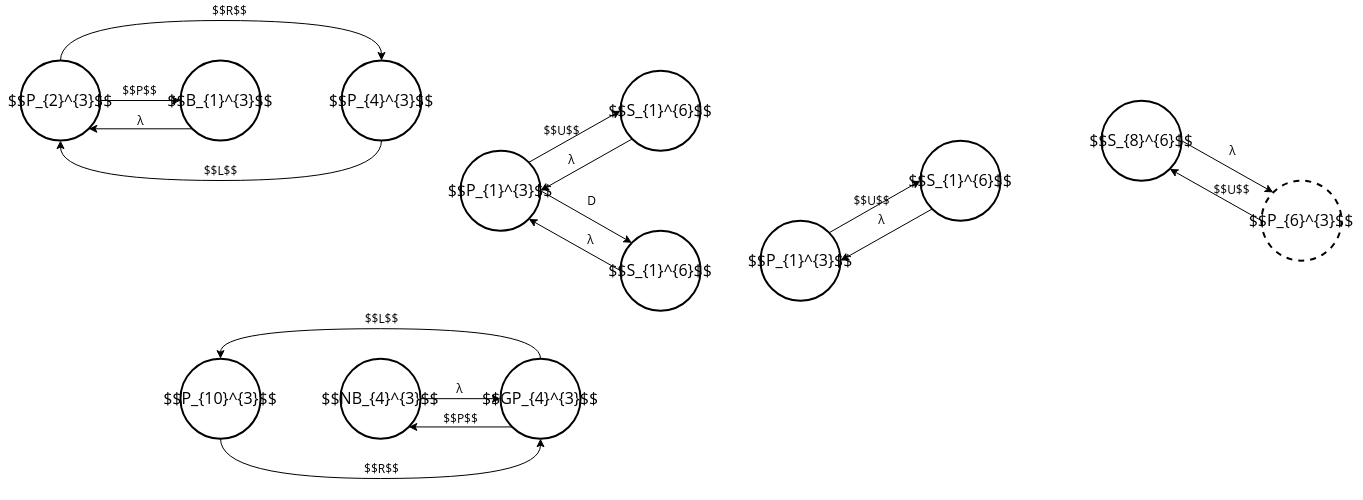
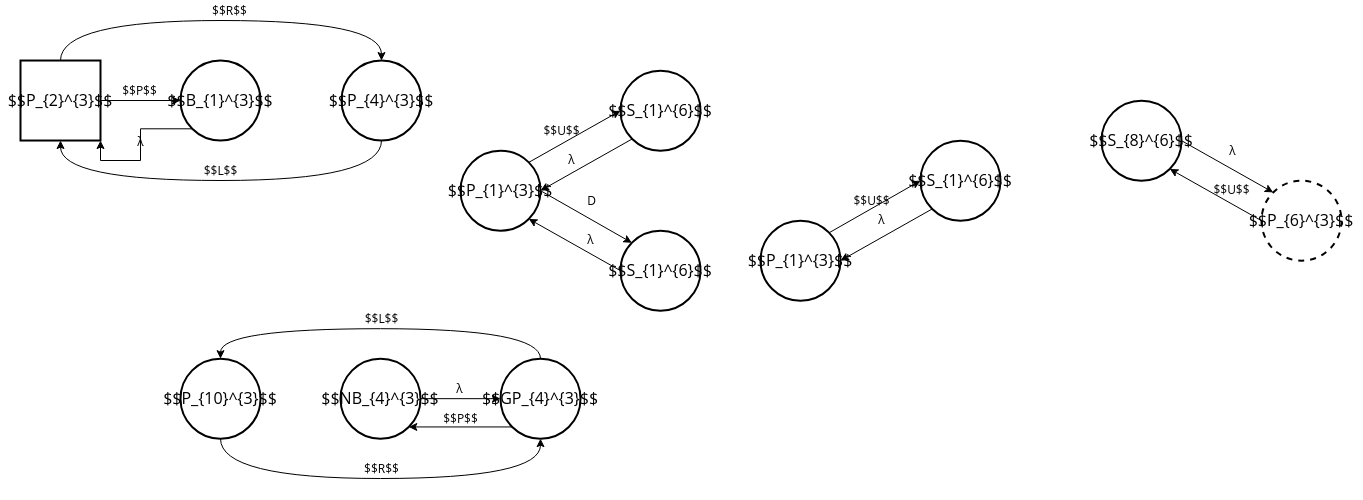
(61, 101) -> (61, 101)
